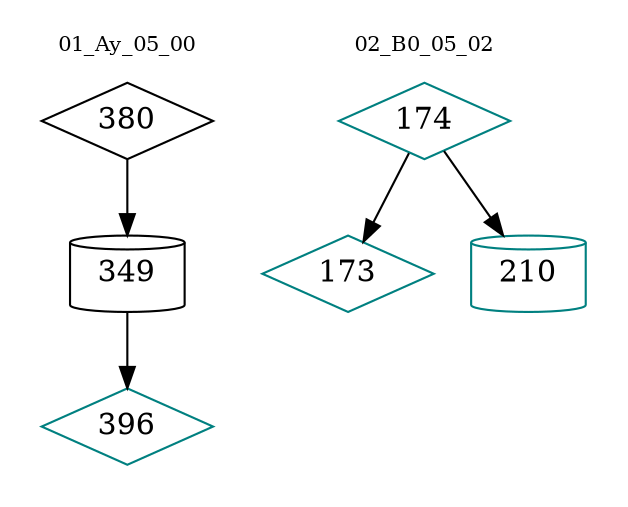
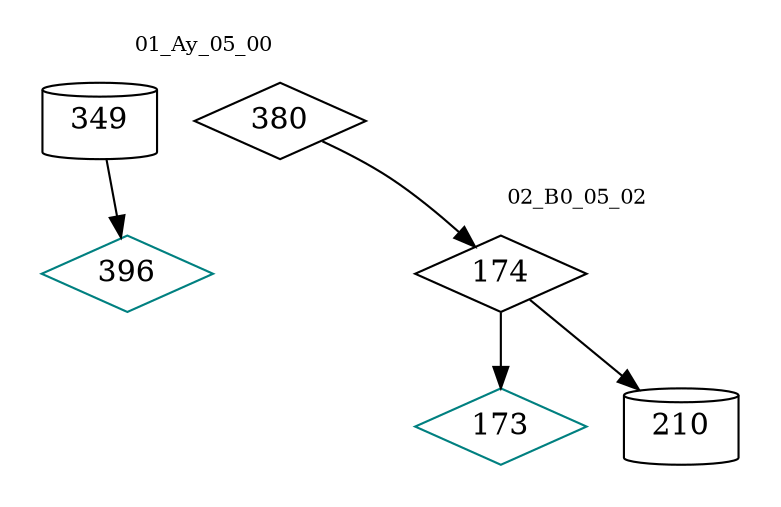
(424, 121) -> (501, 274)
(127, 187) -> (414, 195)
(528, 274) -> (681, 427)
